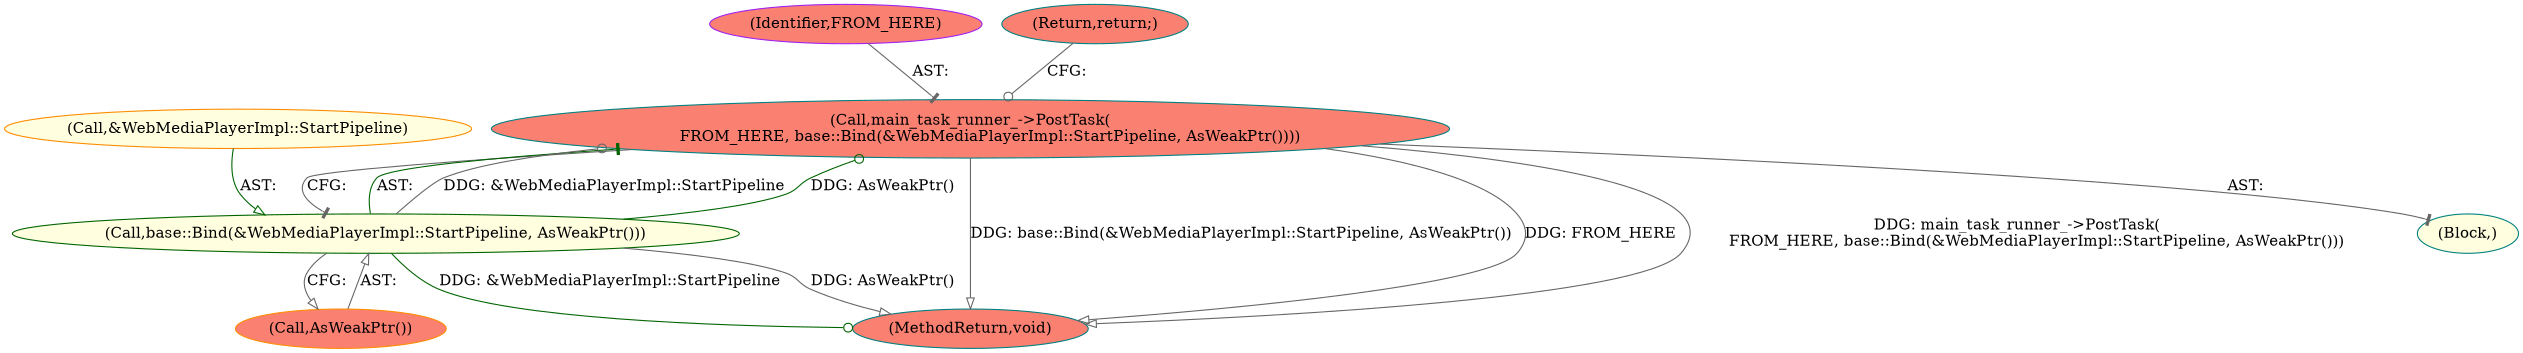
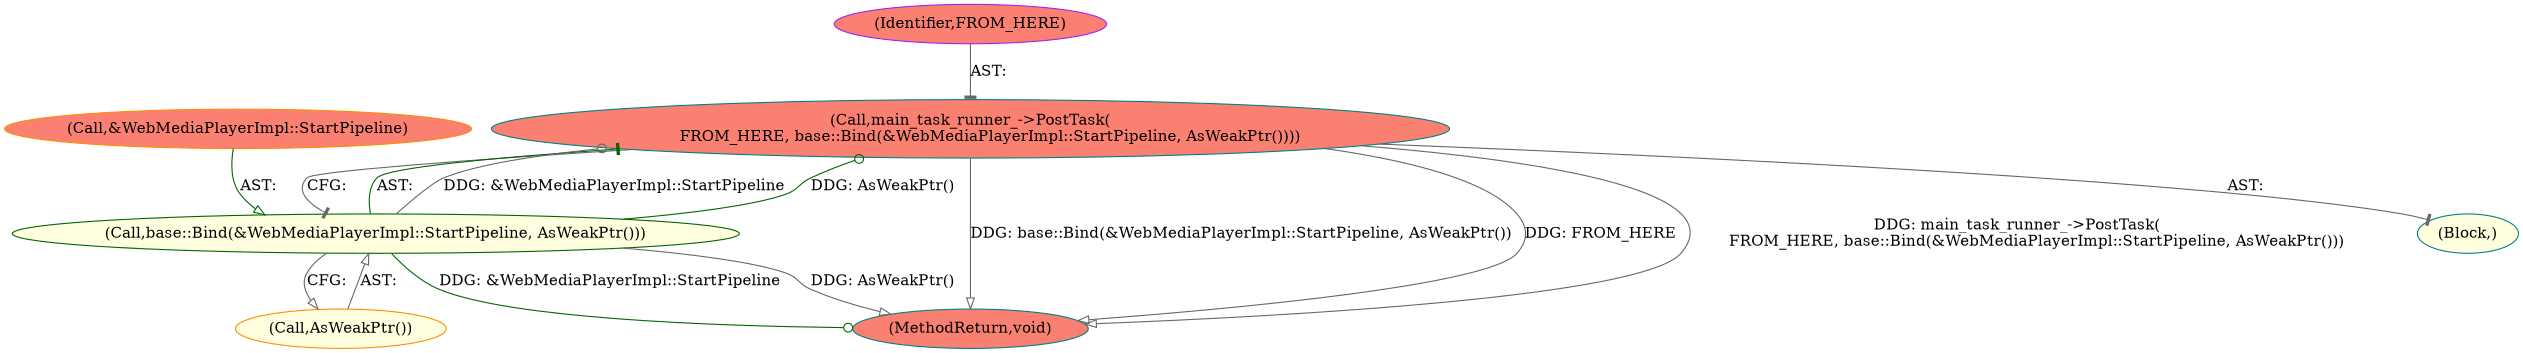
(1095, 24) -> none
(238, 129) -> (238, 129)
(341, 329) -> (341, 329)
